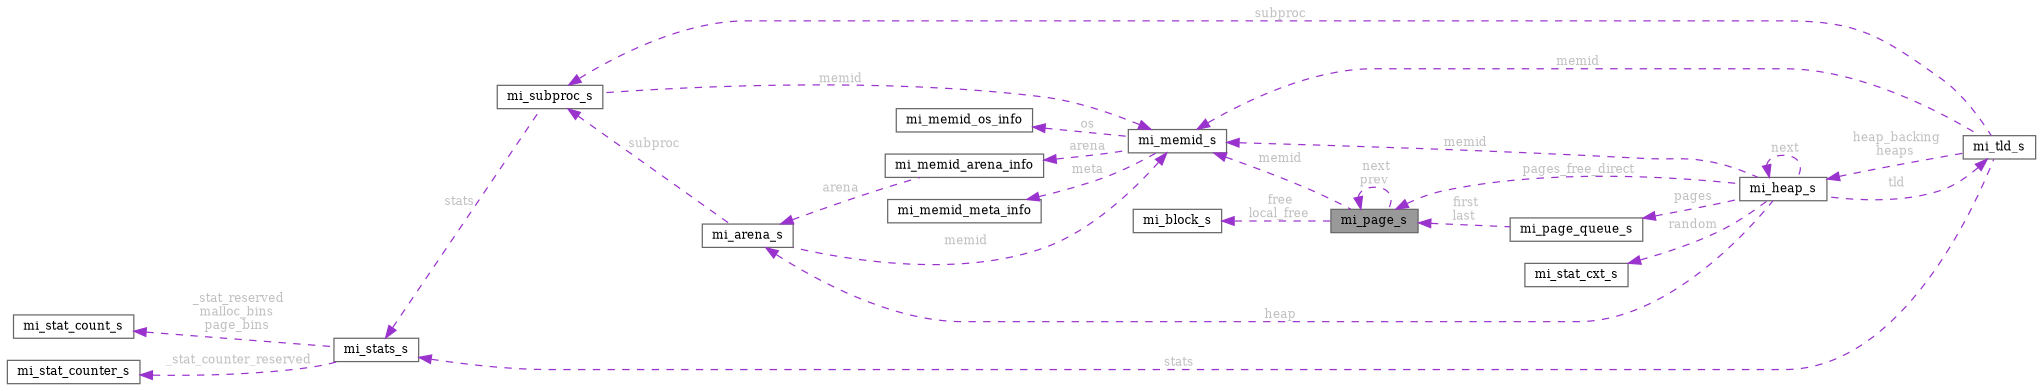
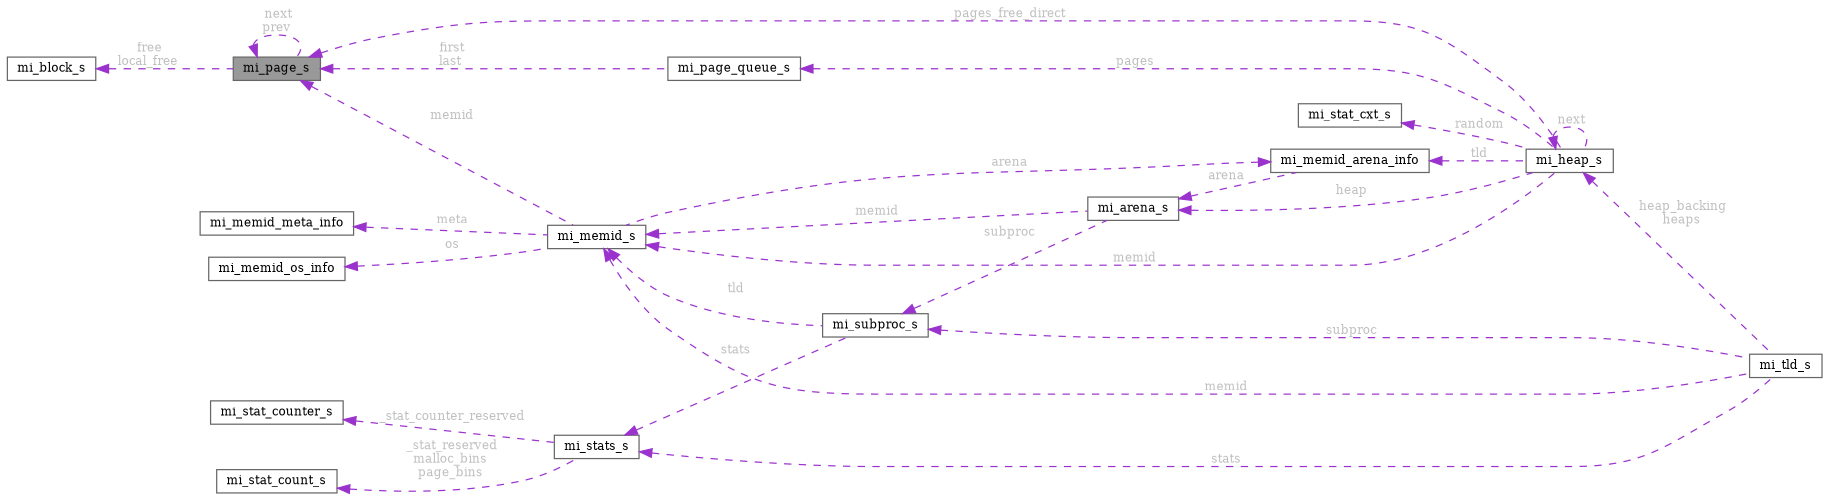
(839, 79) -> (734, 289)
(1289, 181) -> (442, 156)
(1906, 198) -> (1484, 161)
